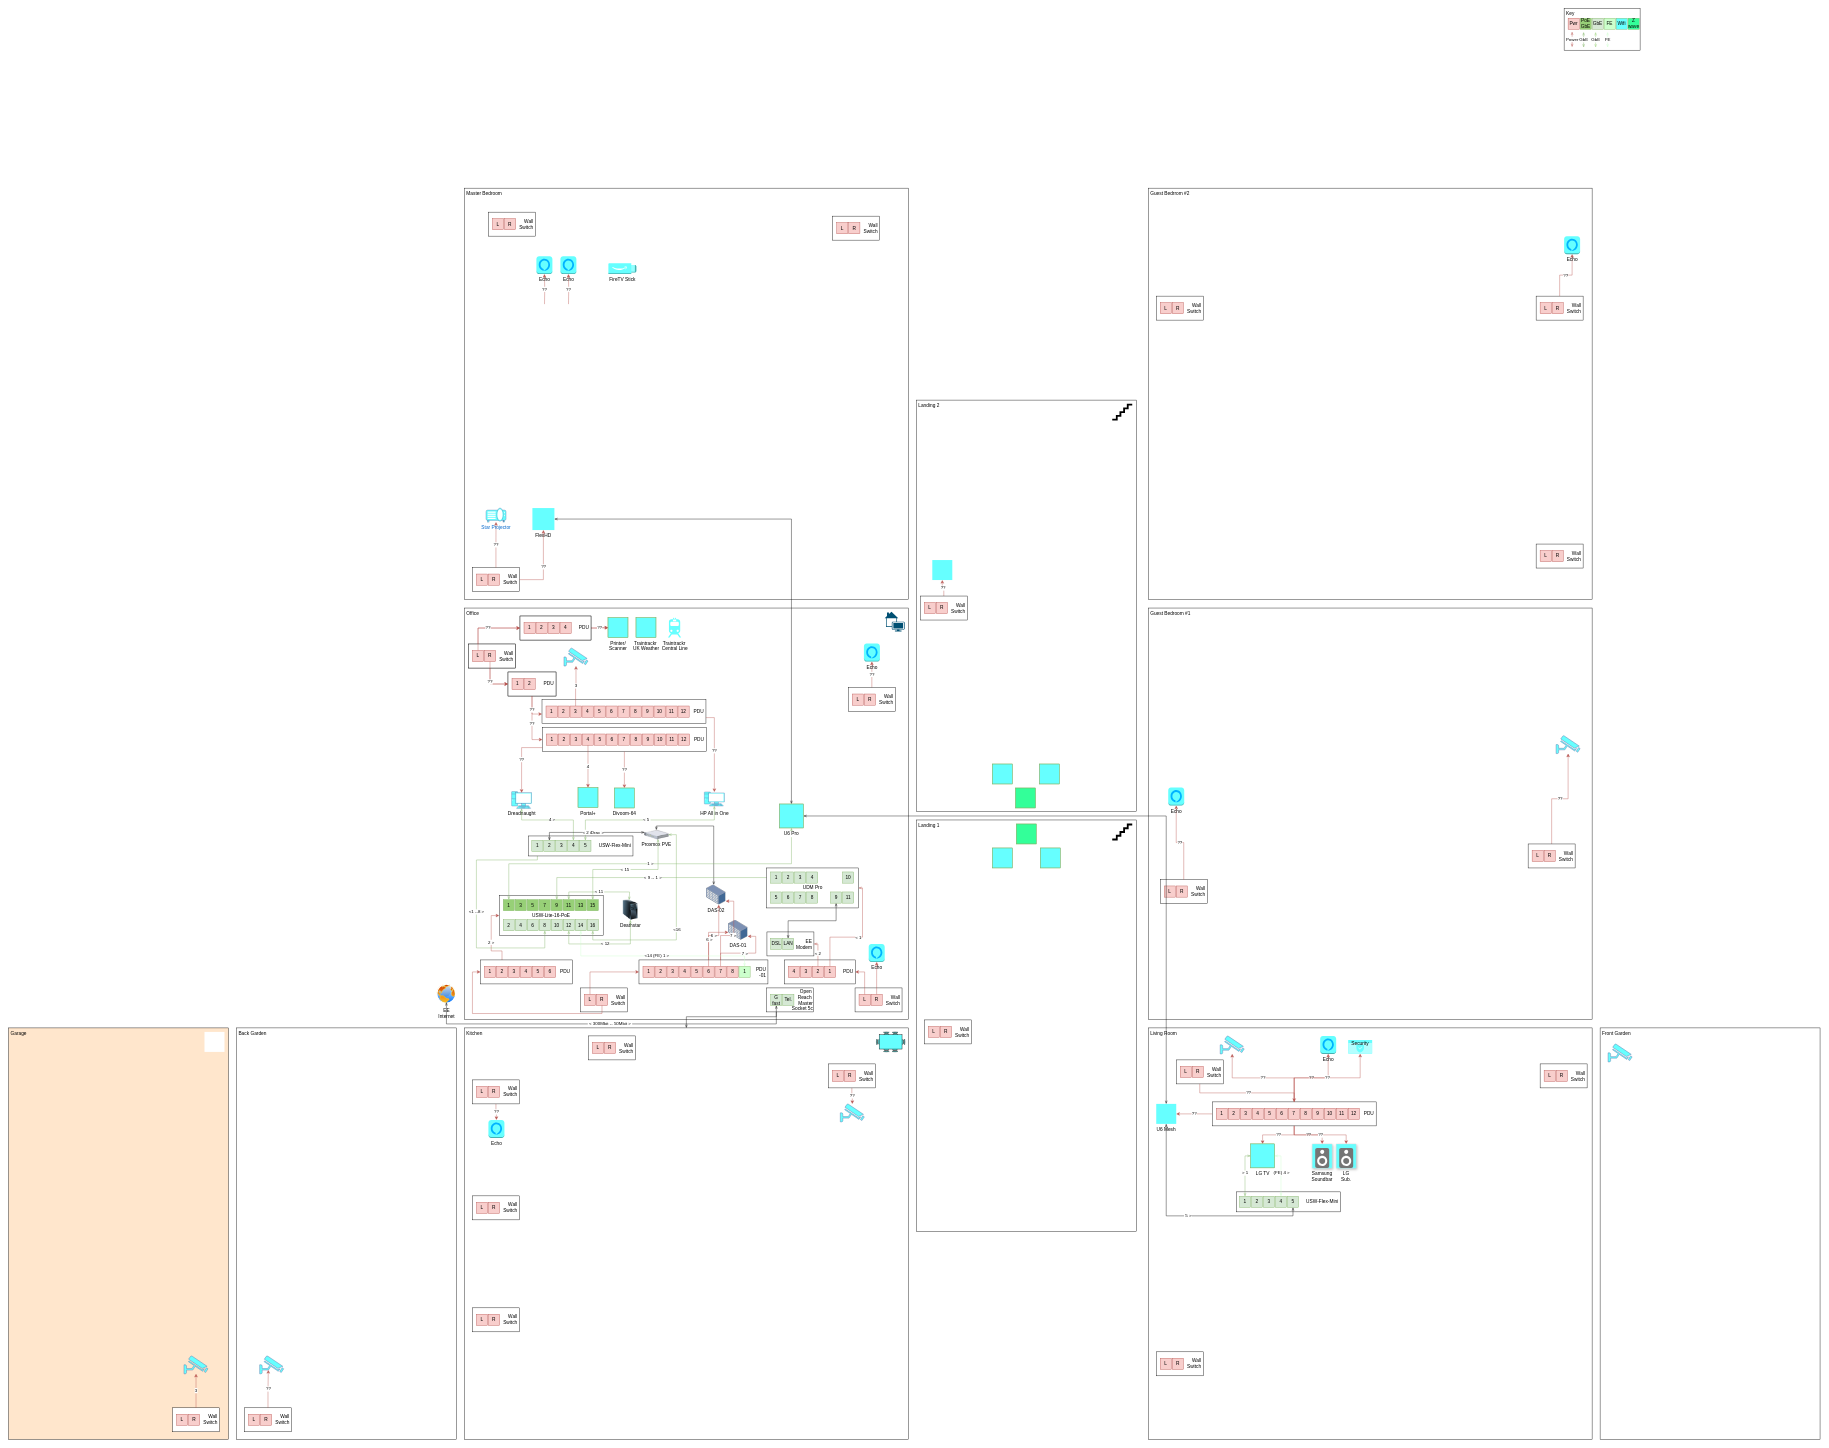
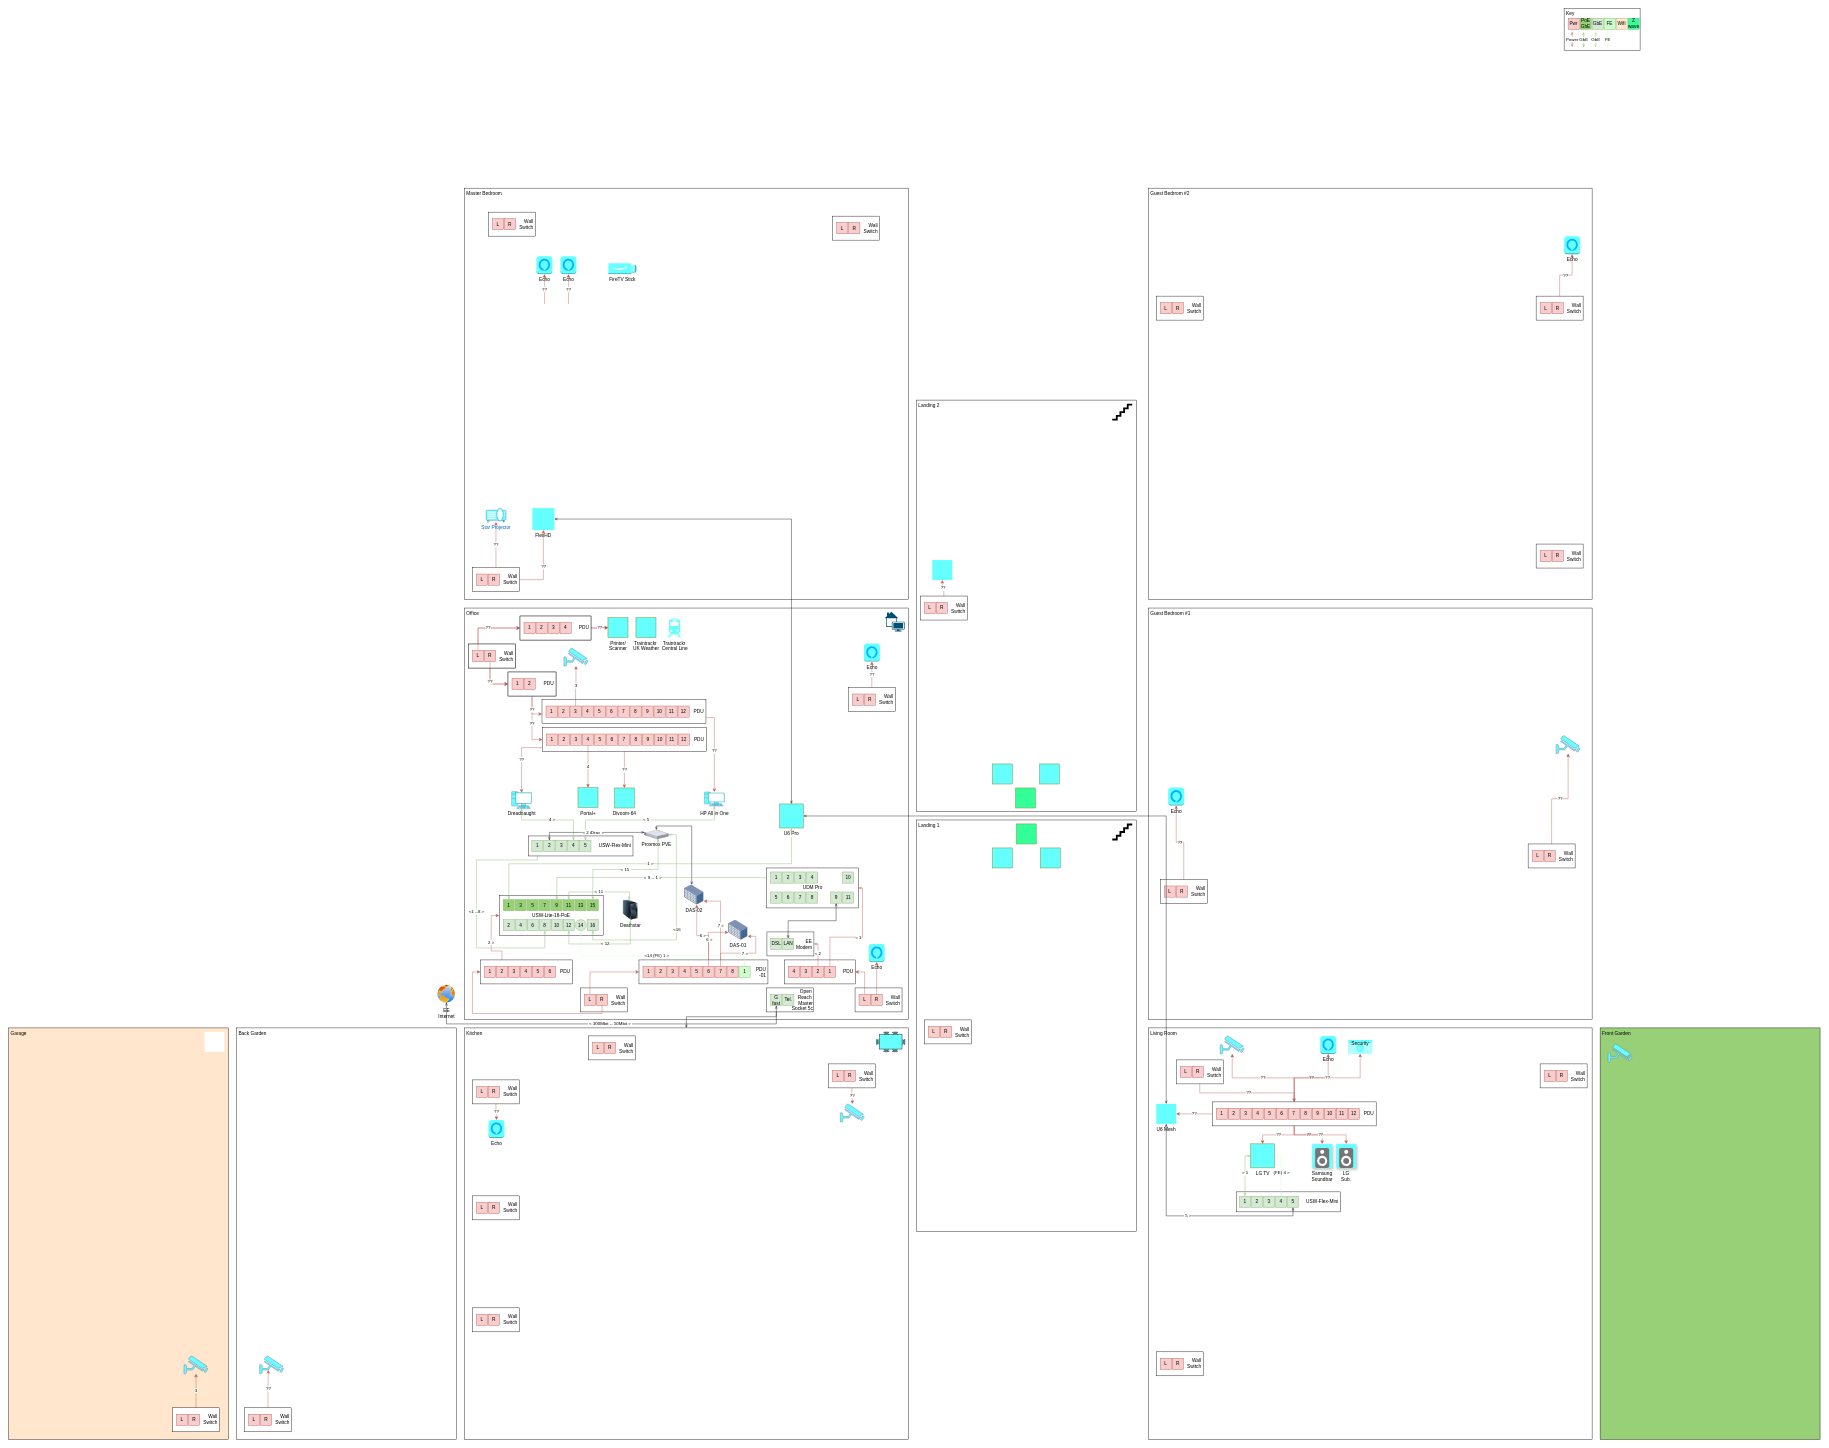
(1622, 24) -> (1622, 24)
(716, 895) -> (694, 895)
(581, 925) -> (581, 925)
(1710, 1234) -> (1710, 1234)
